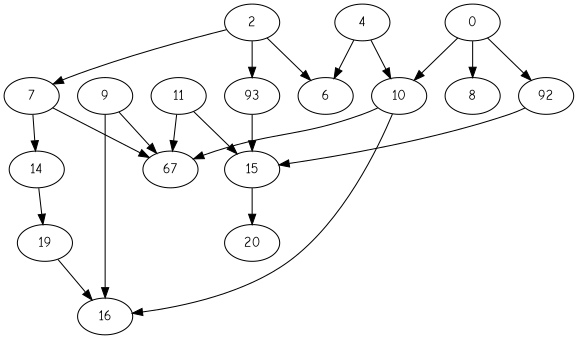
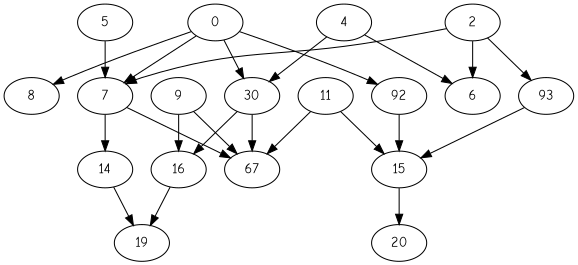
none -> (105, 22)
none -> (164, 56)
(399, 96) -> (252, 96)
(72, 276) -> (163, 202)
